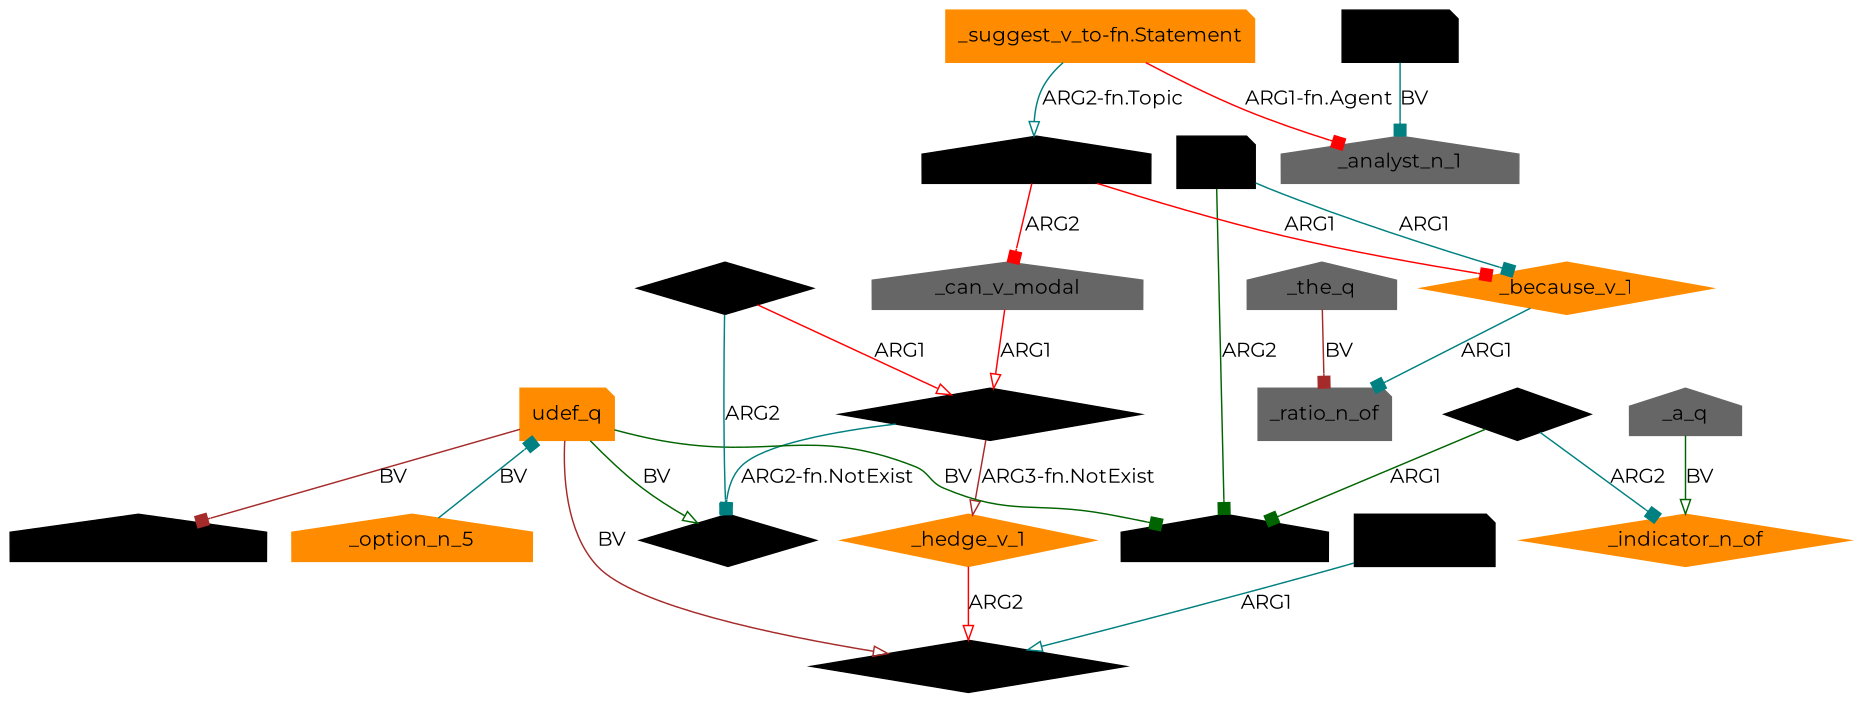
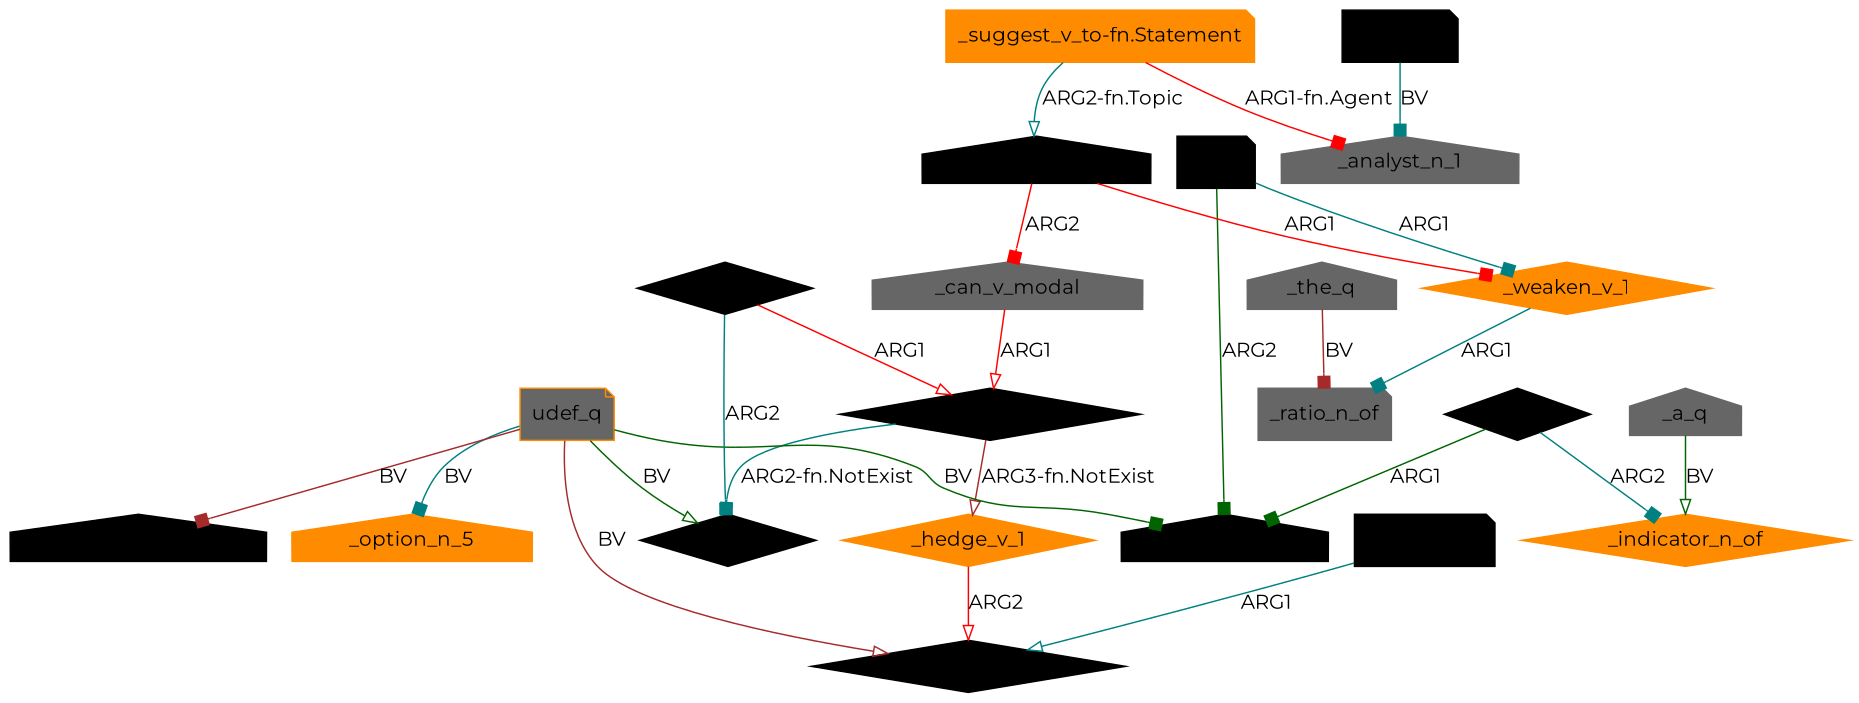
(1567, 288) -> (1567, 288)
(567, 414) -> (567, 414)
(481, 484) -> (454, 458)
